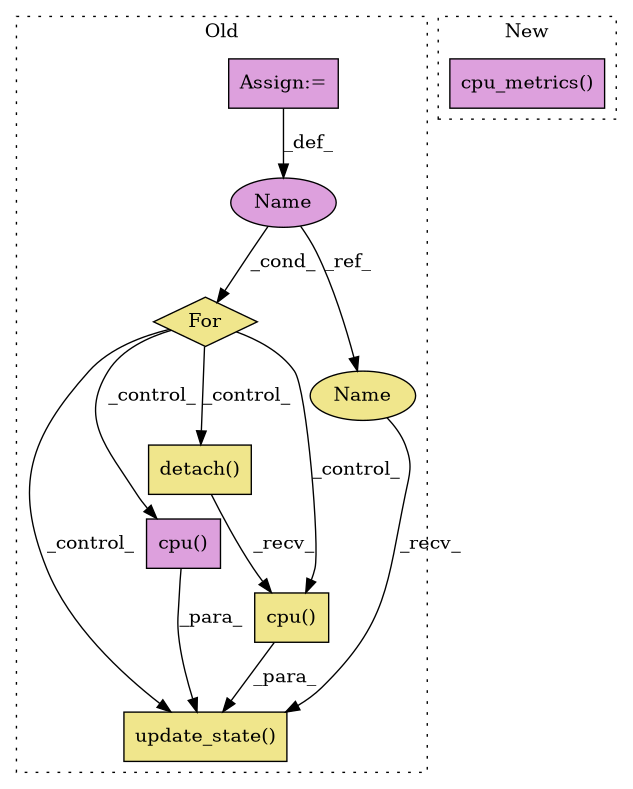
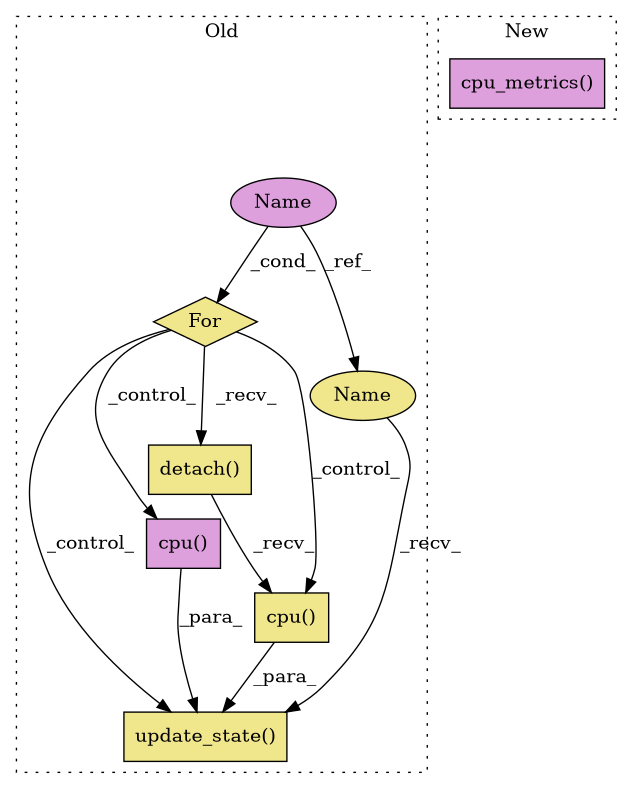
(283, 84) -> none
(246, 396) -> (246, 396)
